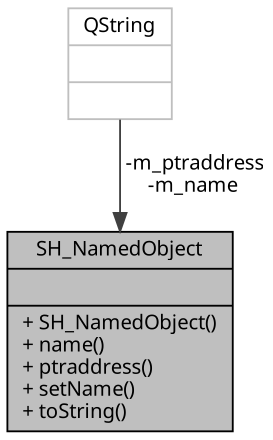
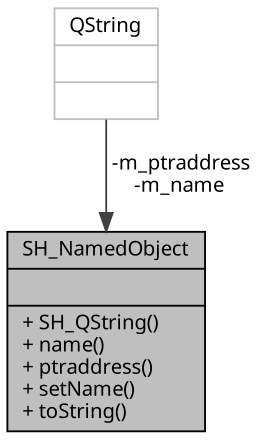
(120, 323) -> (91, 323)
